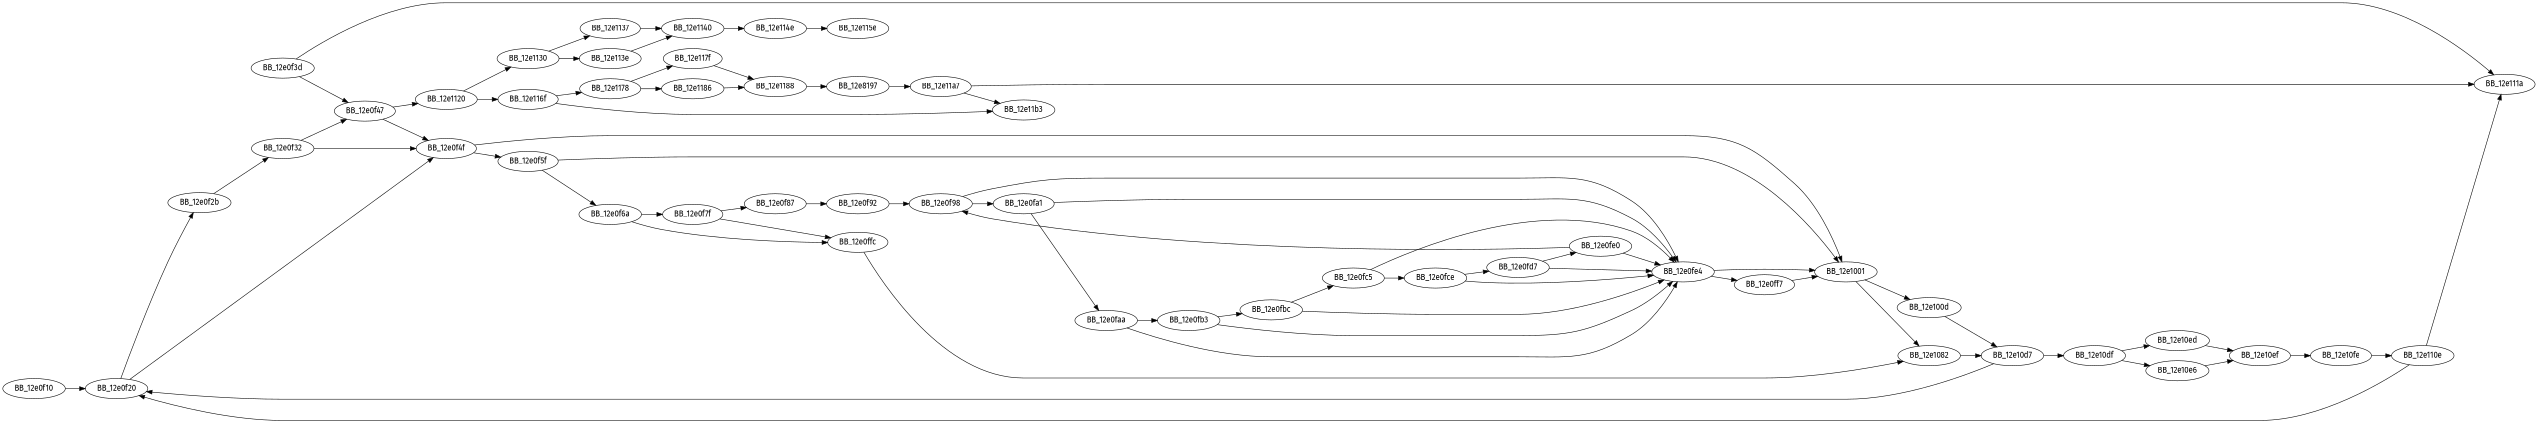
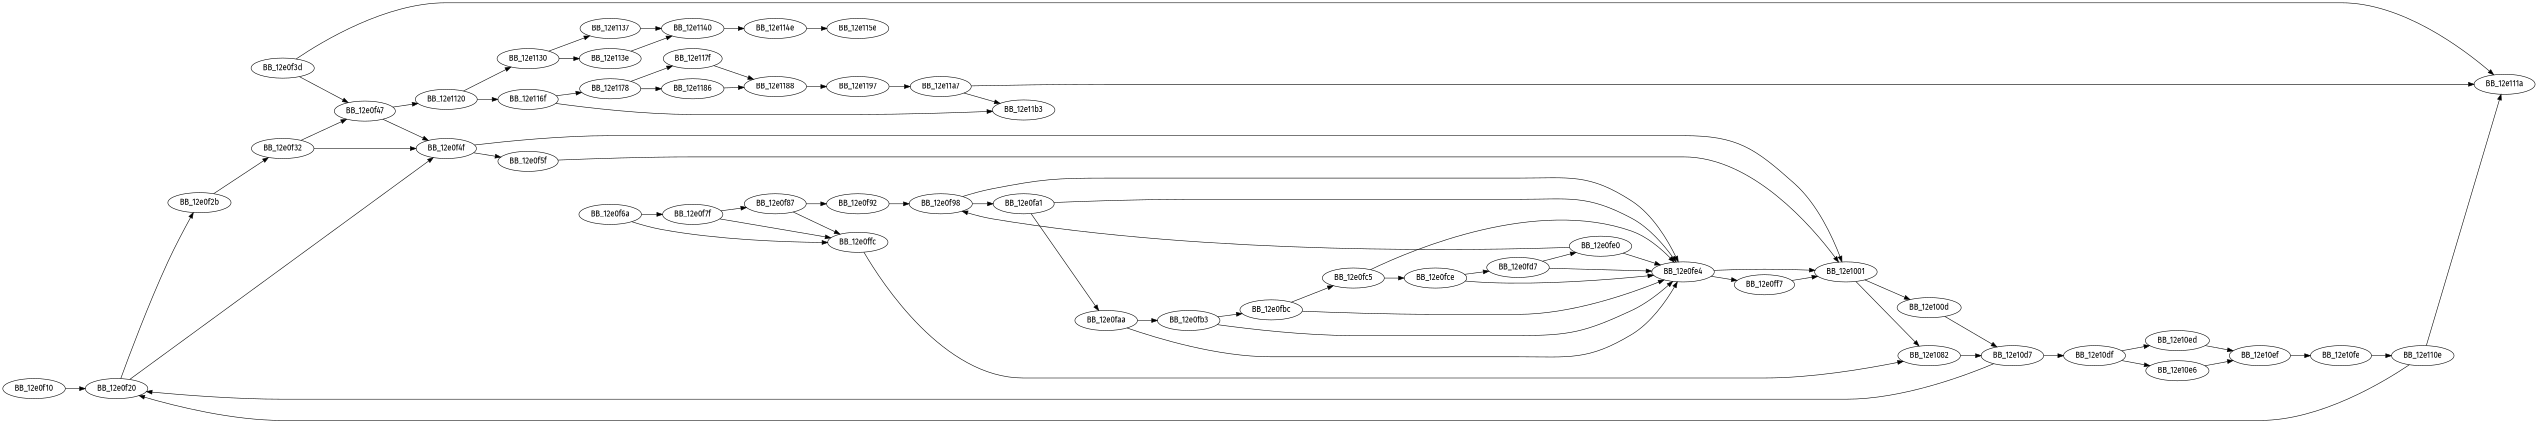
(858, 87) -> (858, 87)
(567, 186) -> none
none -> (814, 222)
